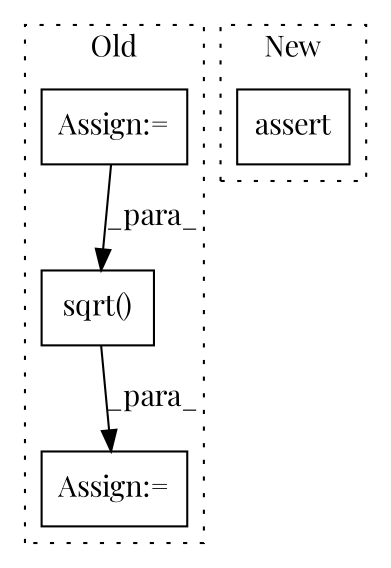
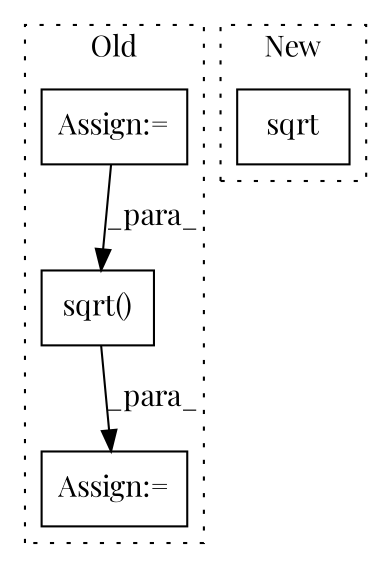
(293, 127) -> (293, 127)
